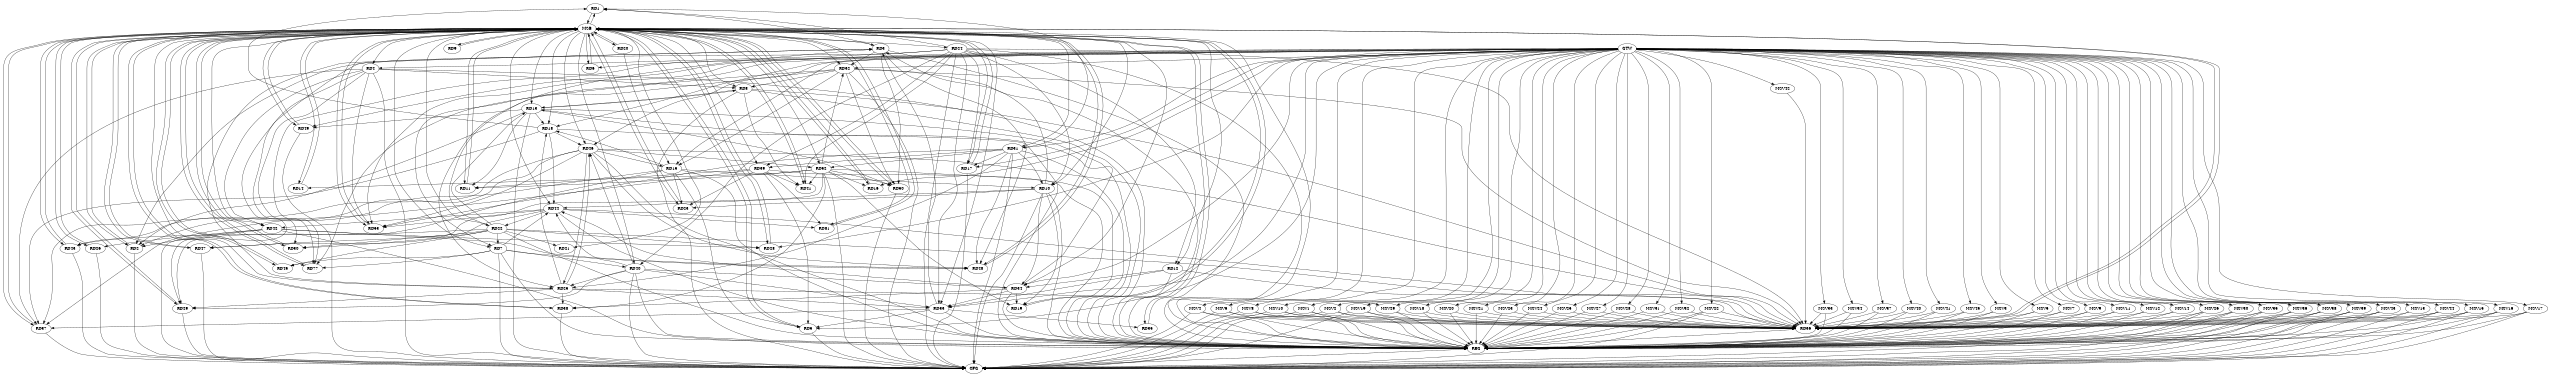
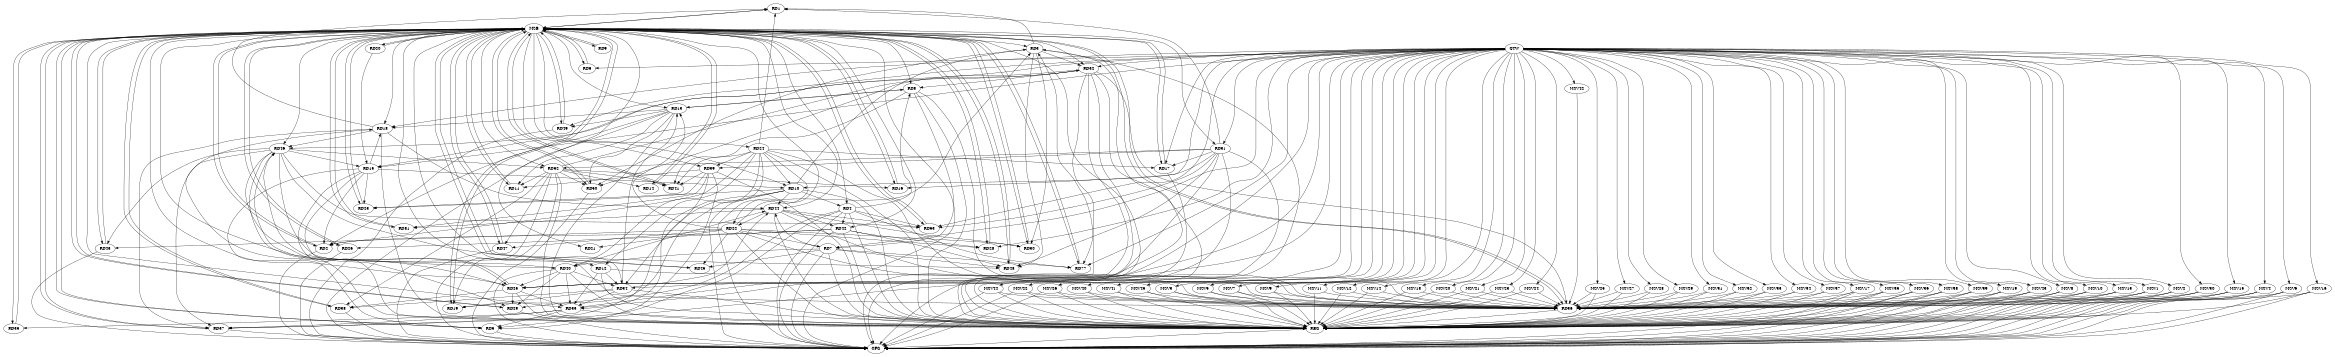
(665, 61) -> (817, 197)
(975, 294) -> (905, 327)
none -> (1722, 324)
